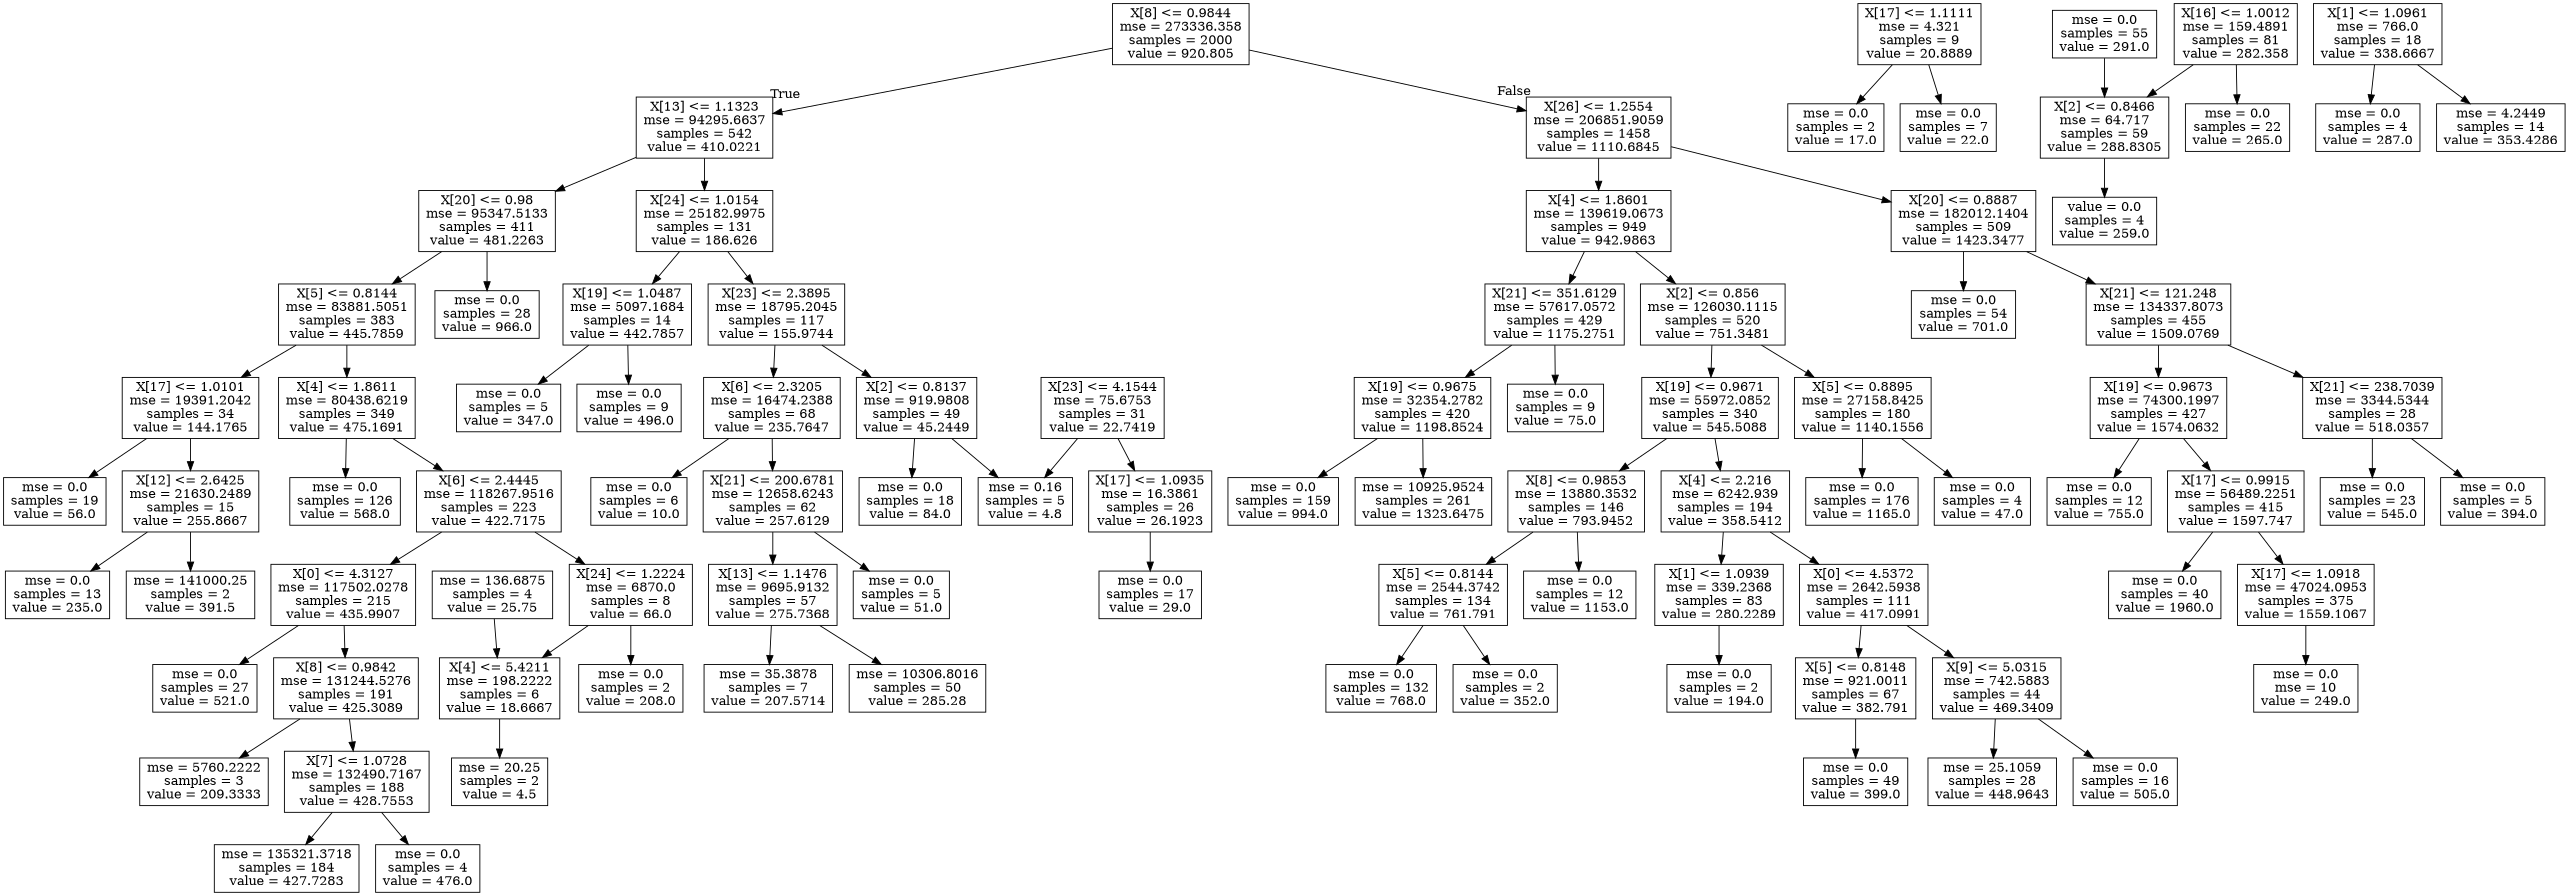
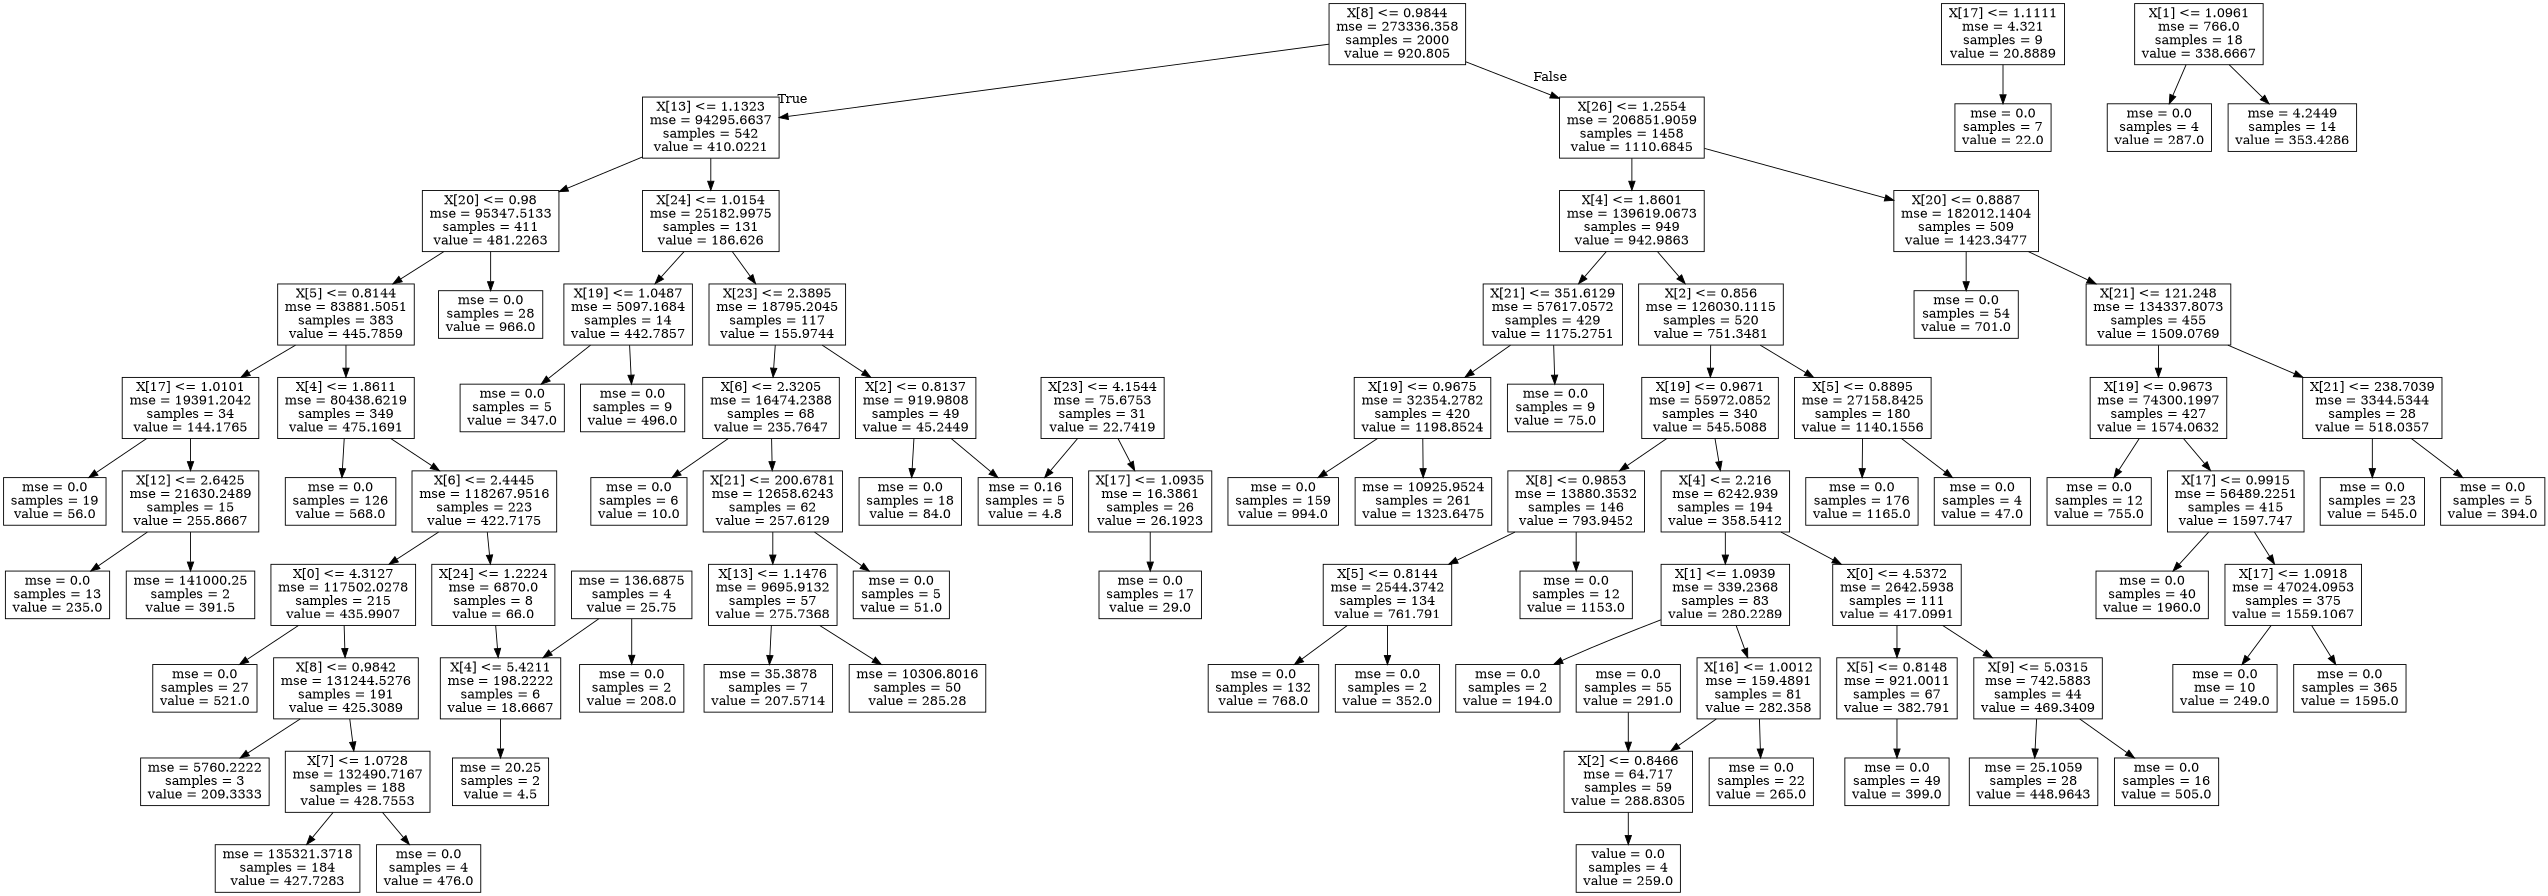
(1836, 128) -> none
none -> (1740, 637)
(631, 640) -> (632, 637)
none -> (2350, 688)
